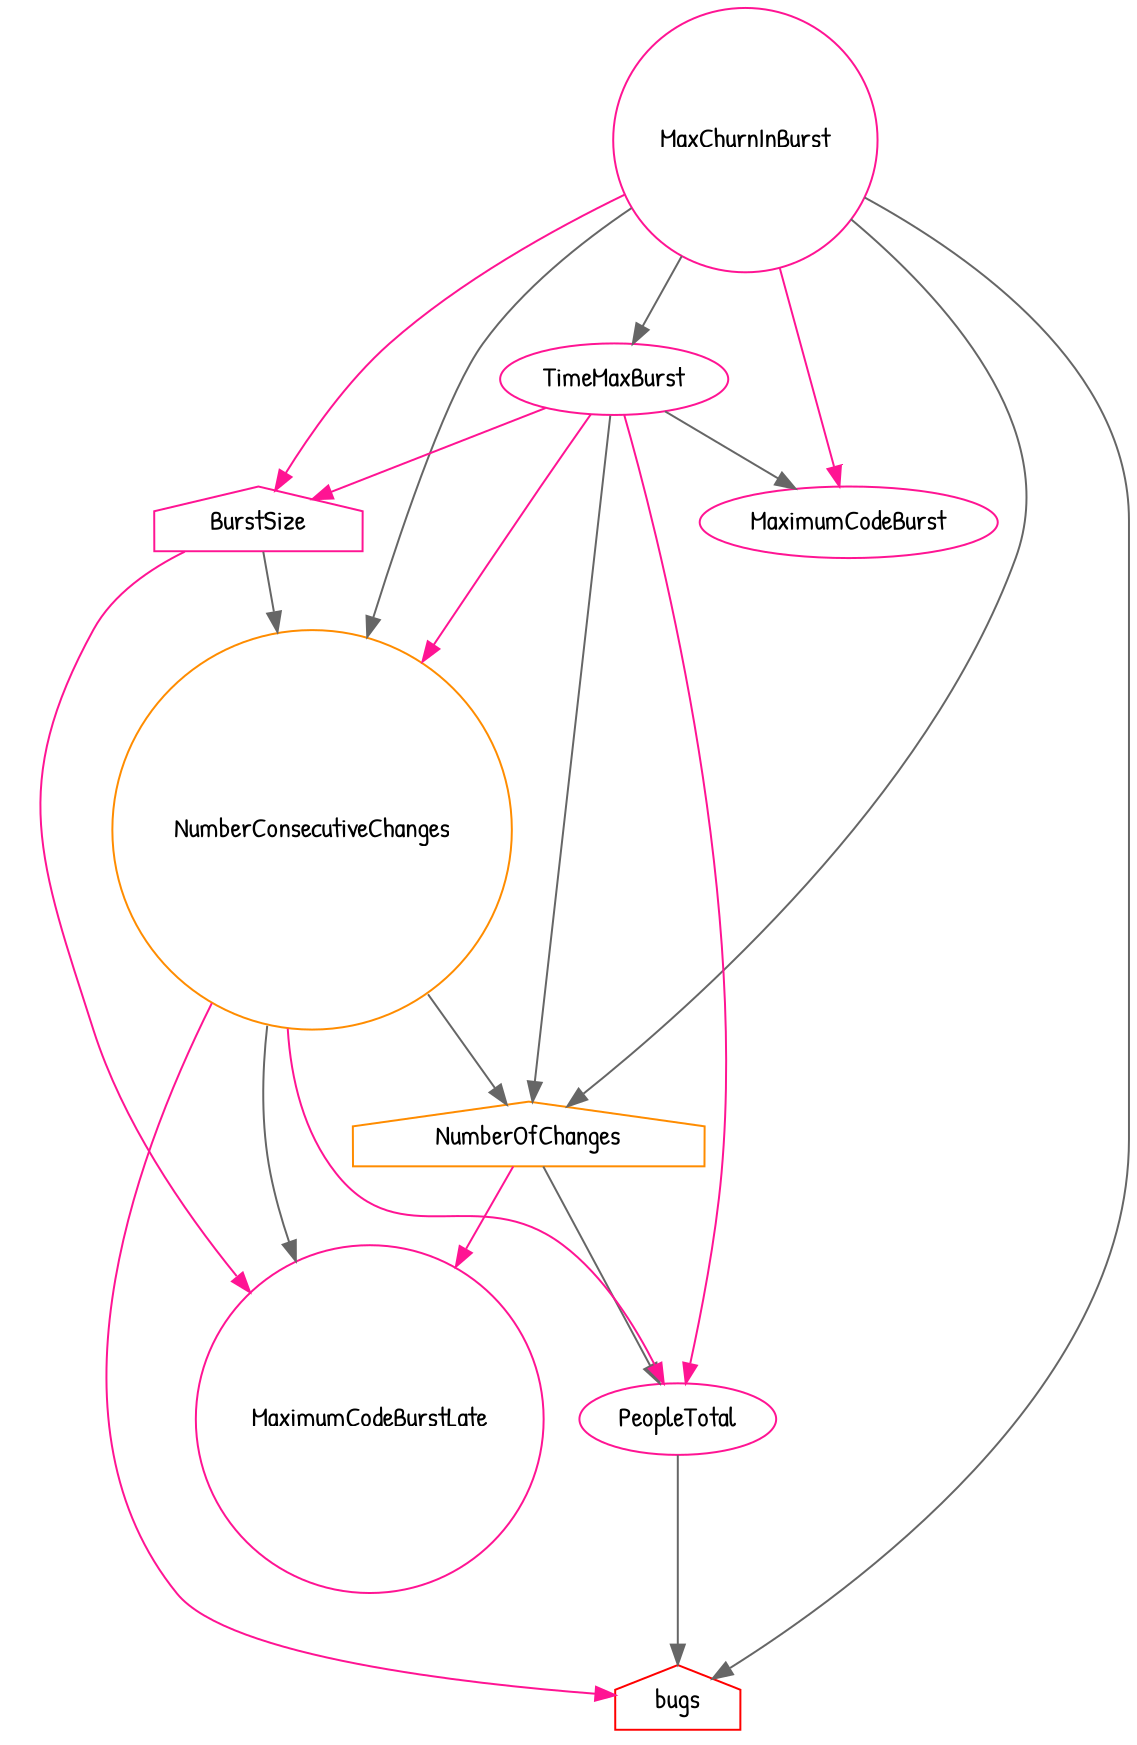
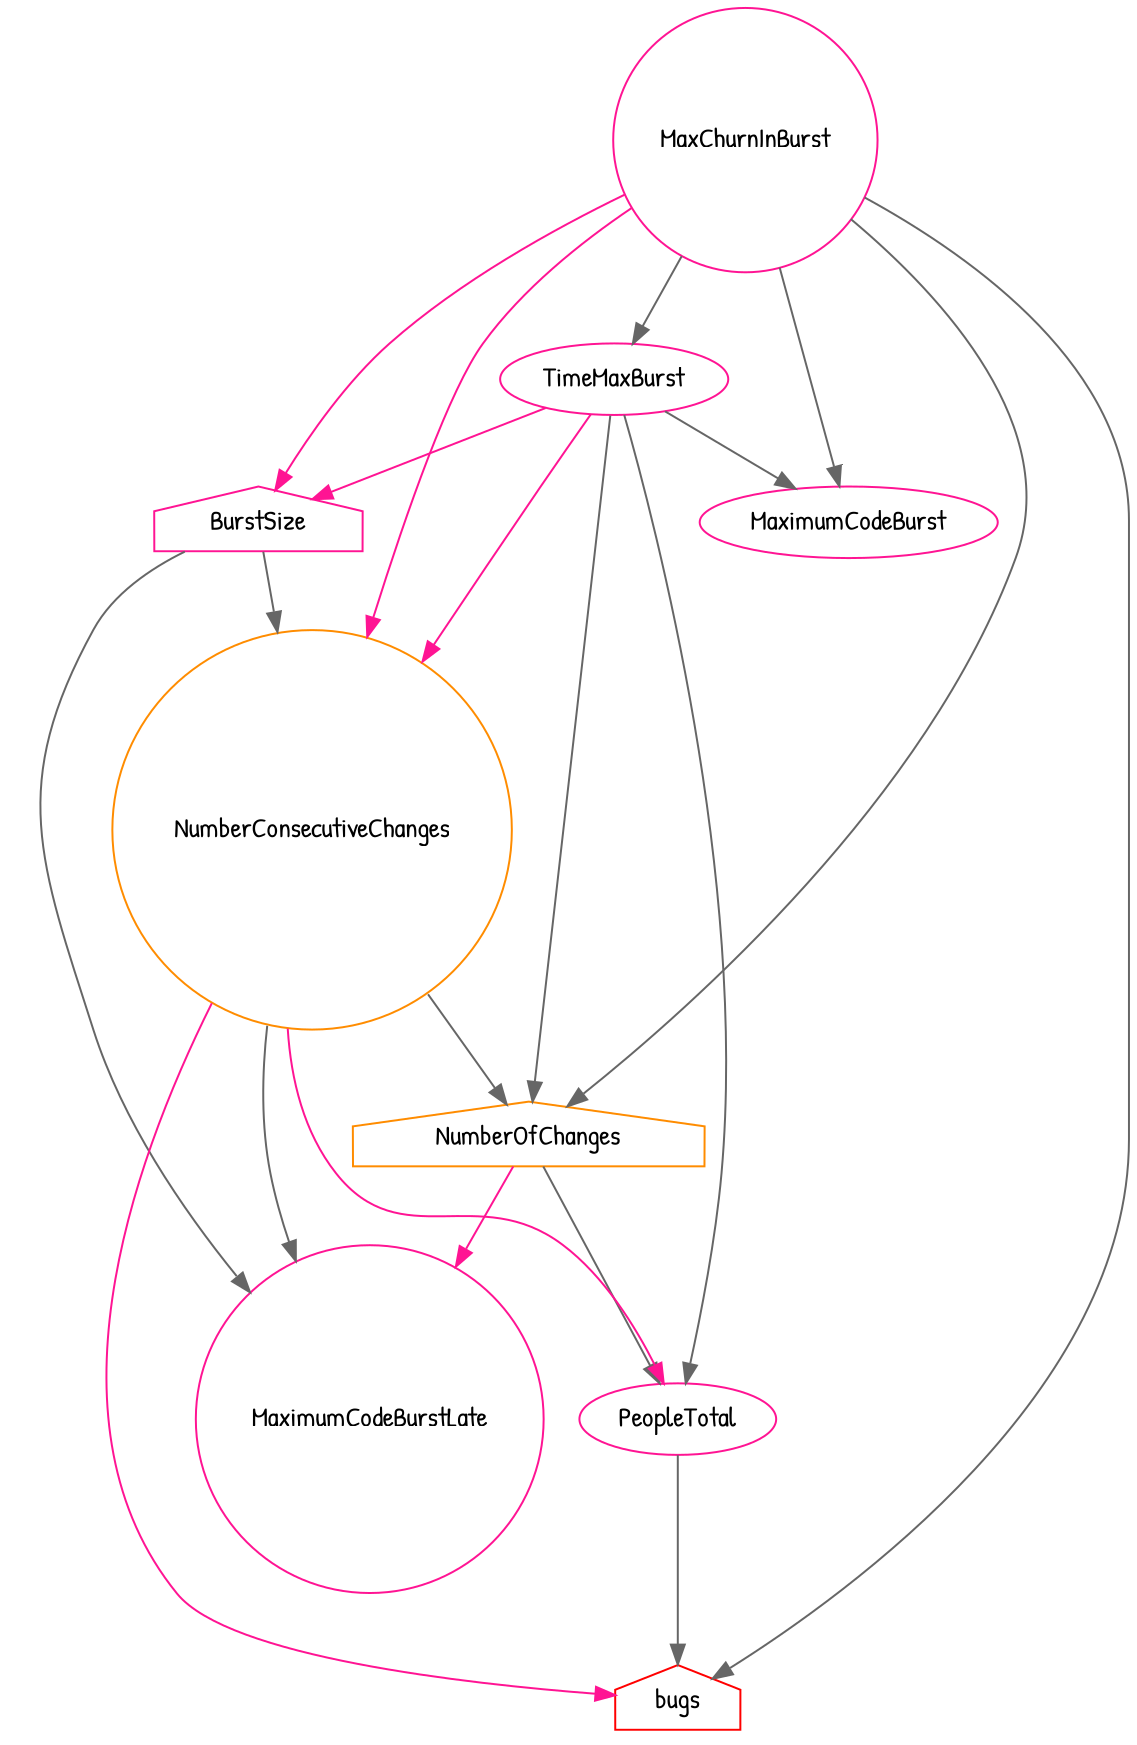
(807, 367) -> (807, 367)
(460, 384) -> (460, 384)
(716, 886) -> (716, 886)
(56, 909) -> (56, 909)
